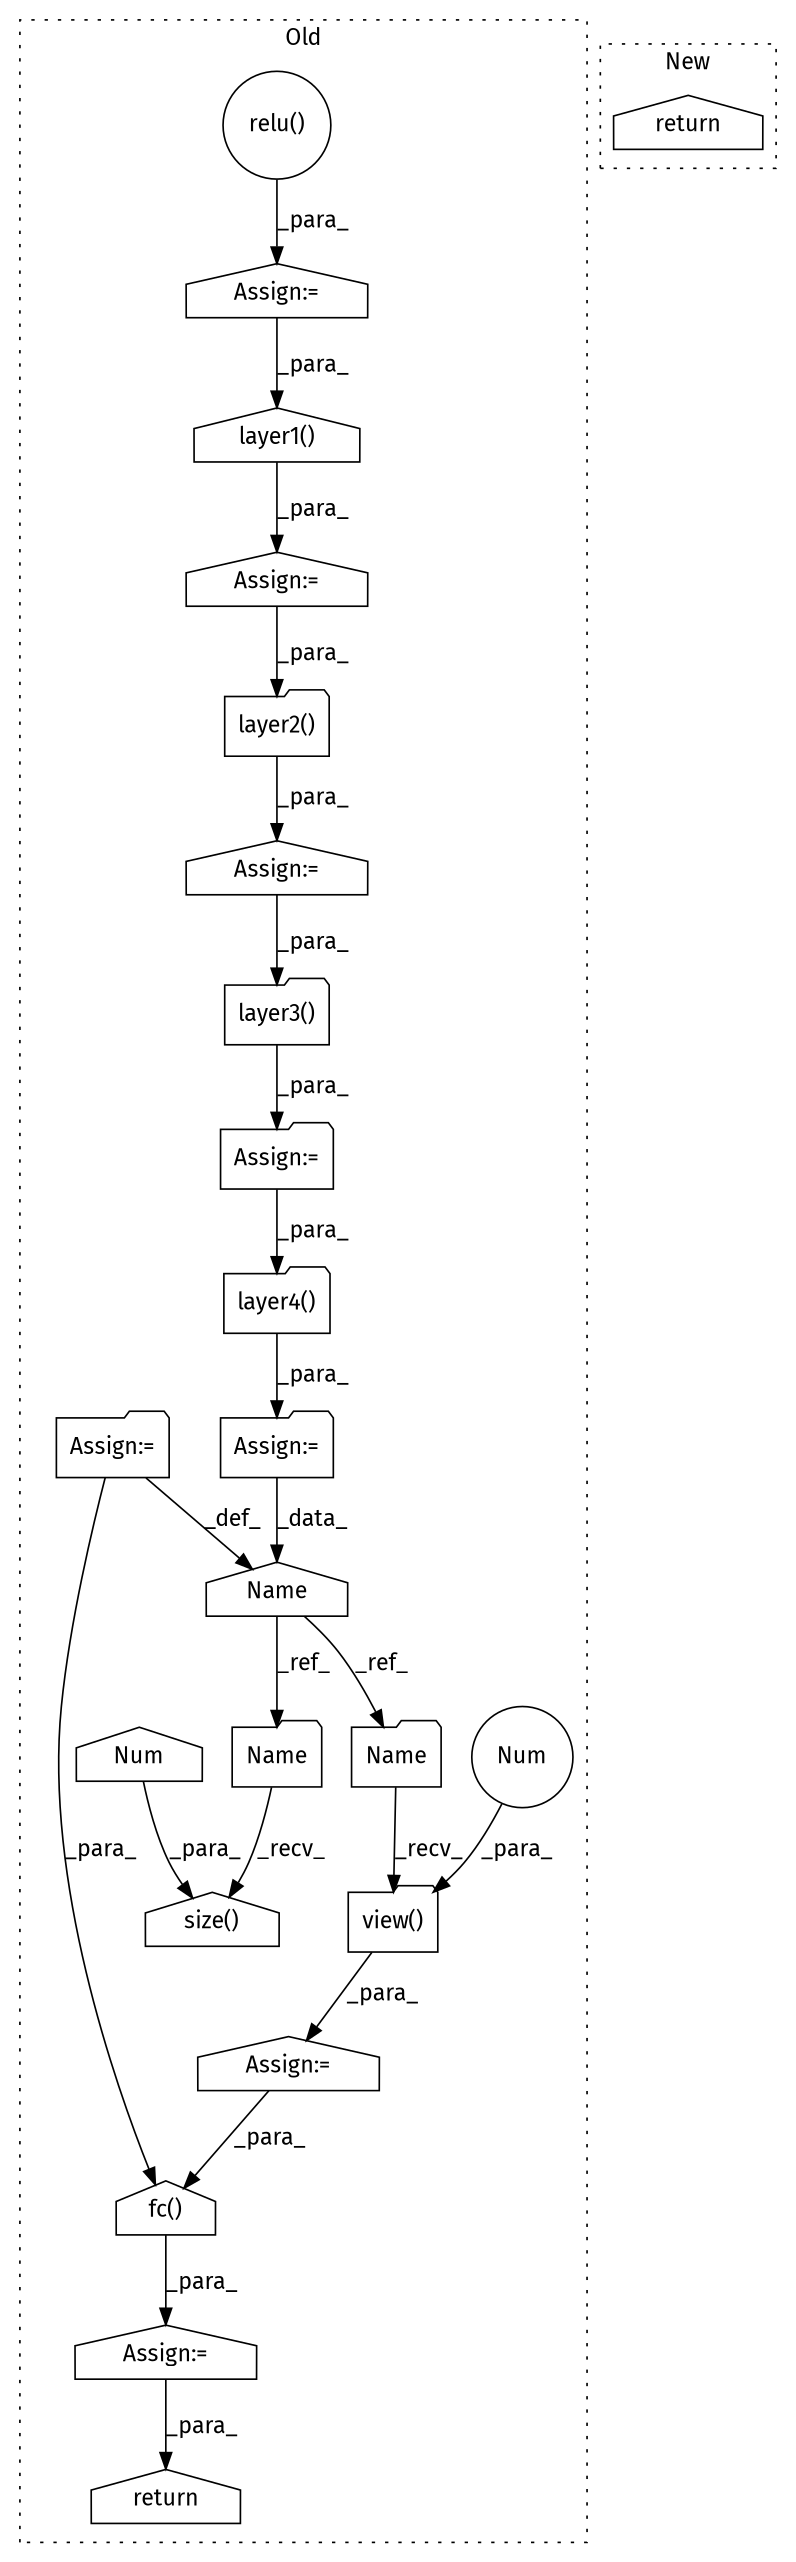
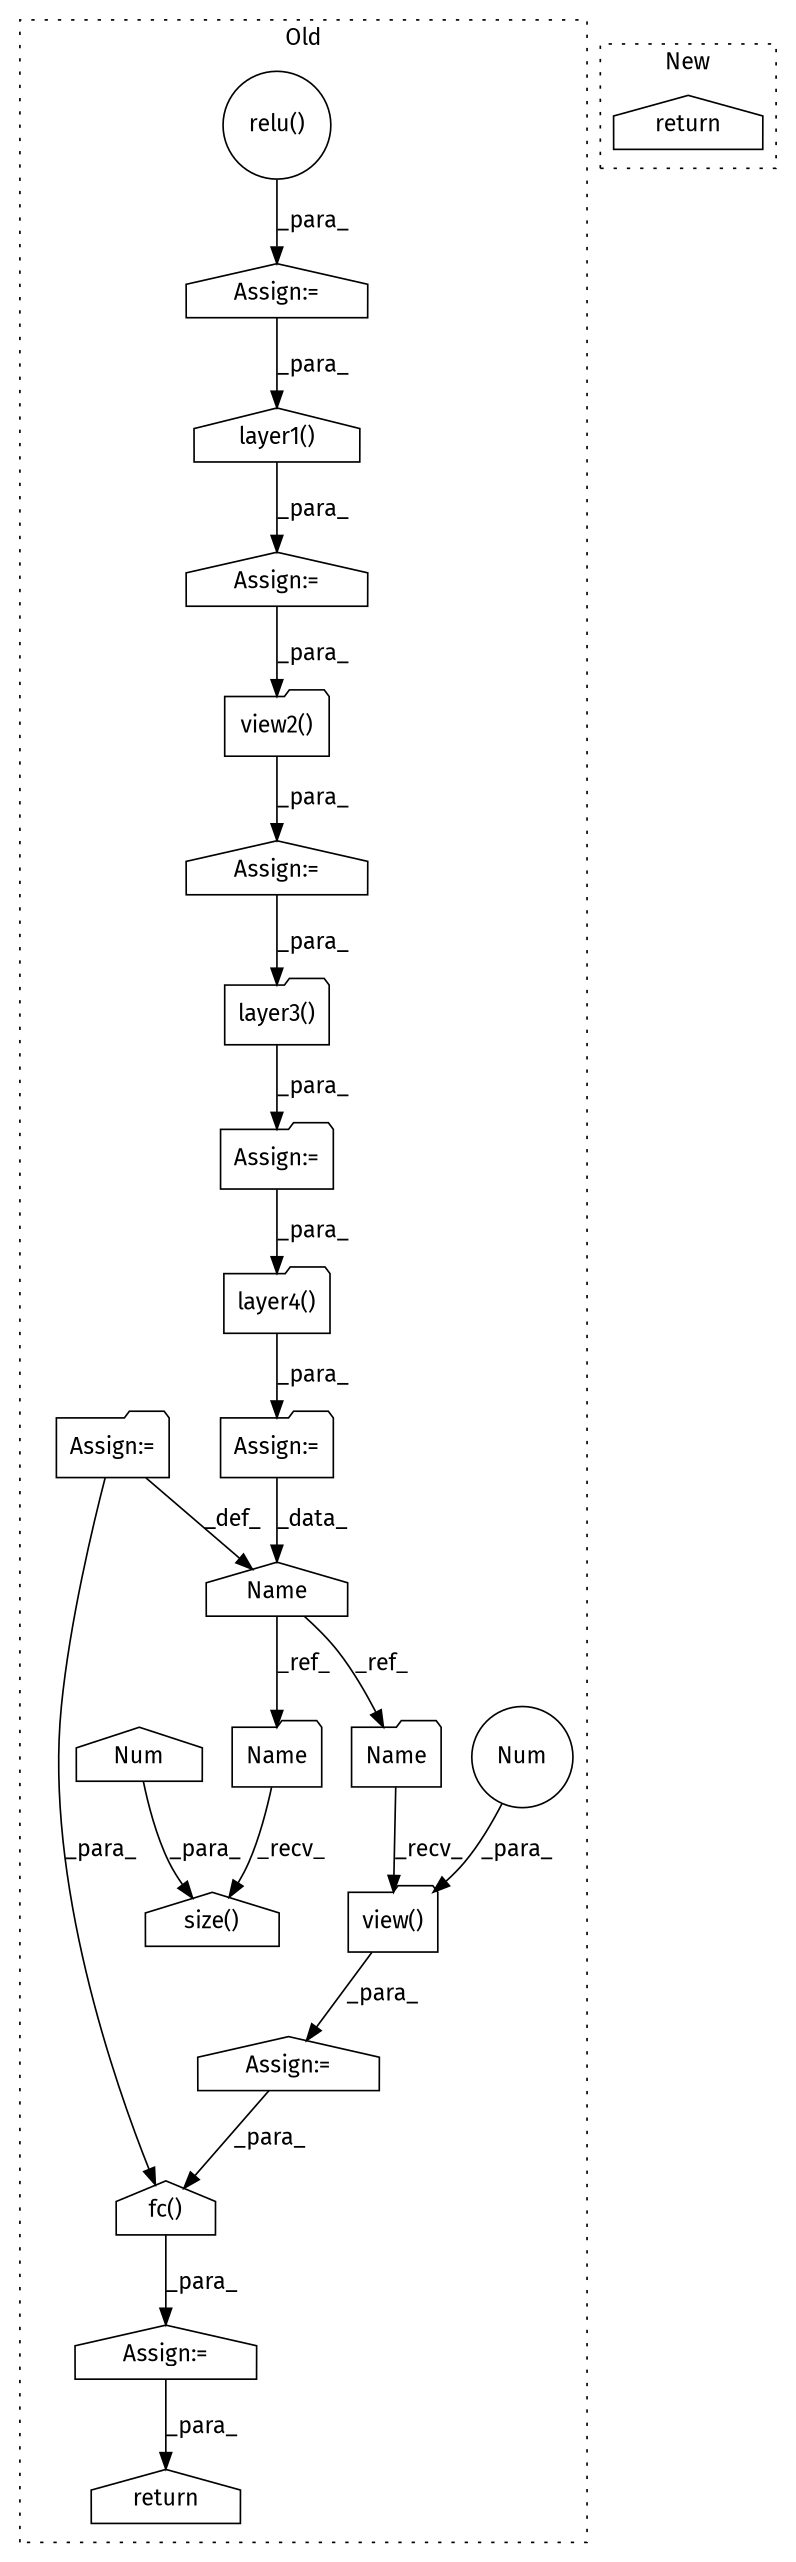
(277, 726) -> (277, 726)
